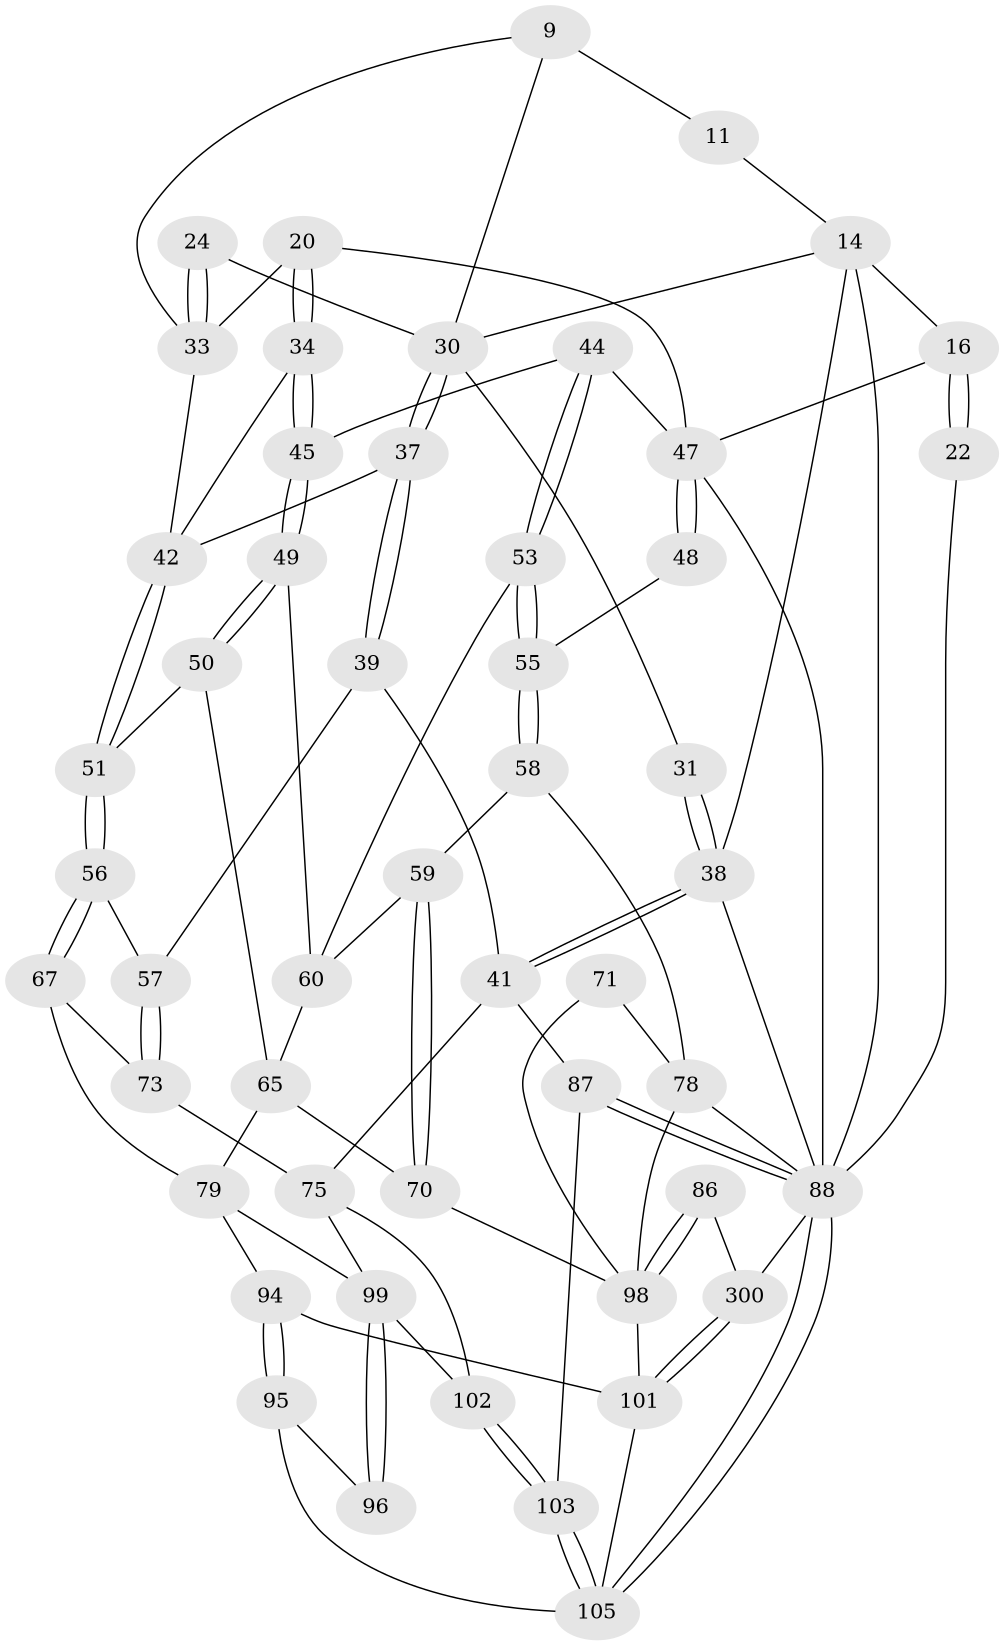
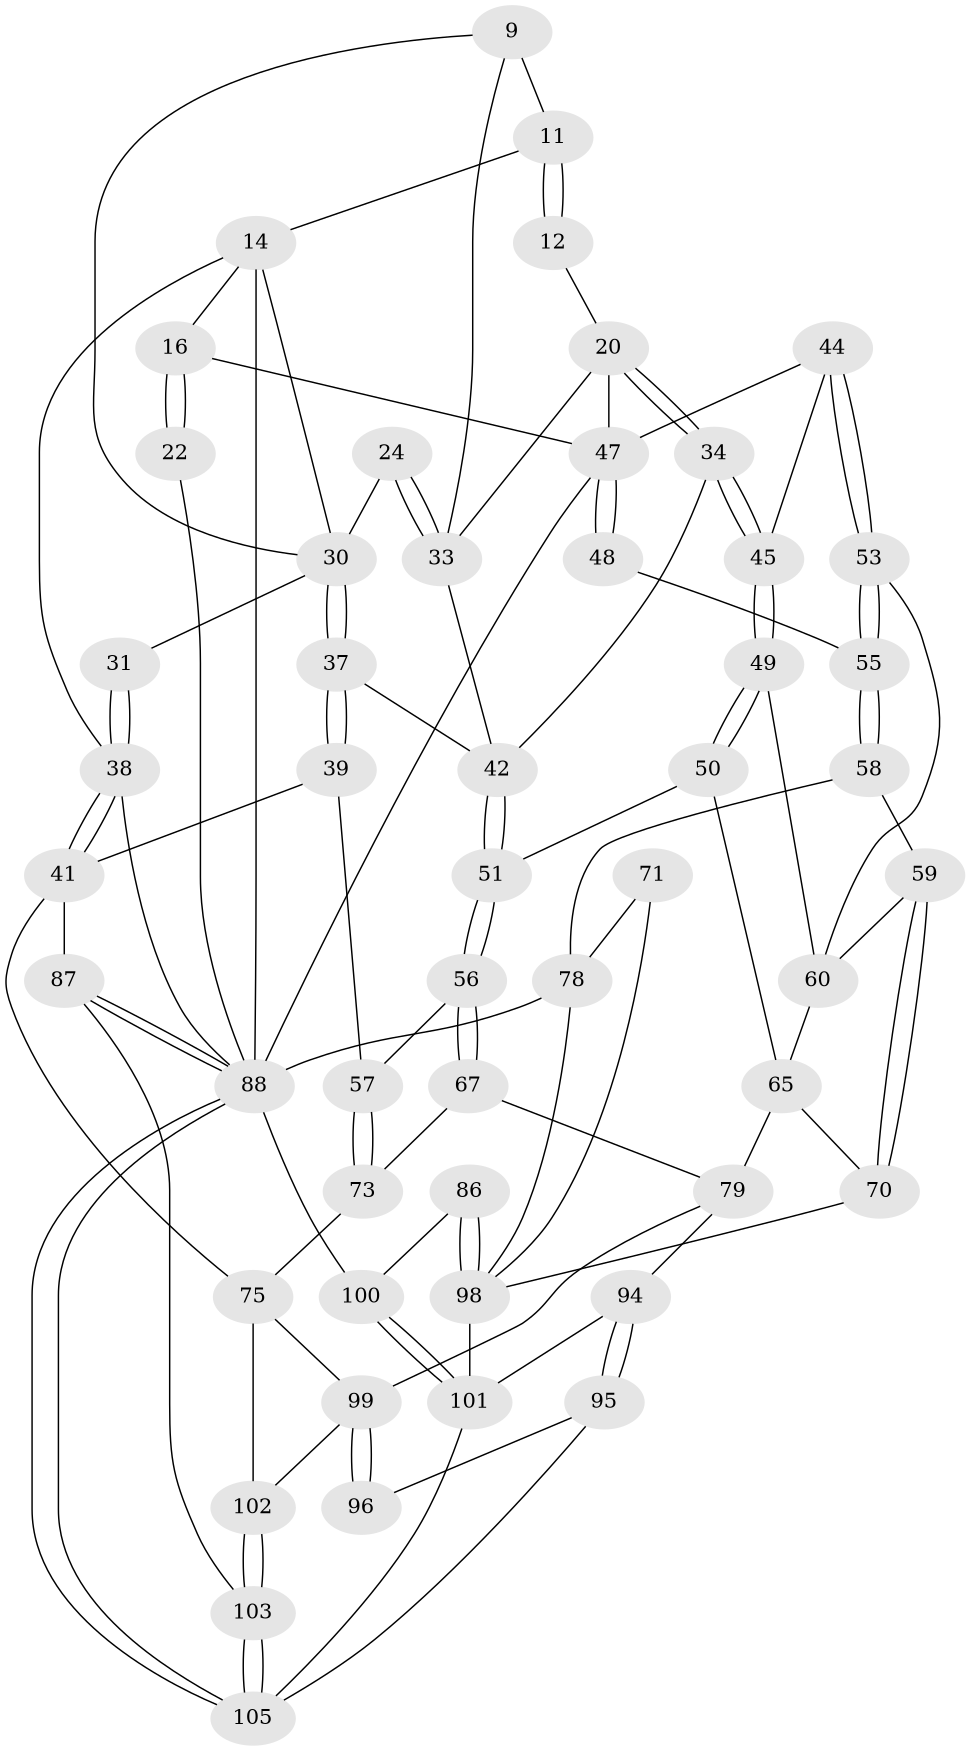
none -> (553, 243)
(745, 1297) -> (361, 1297)
